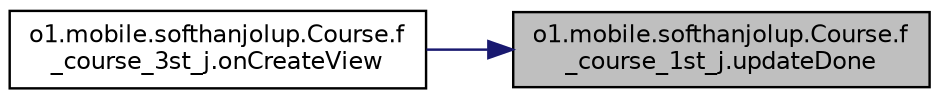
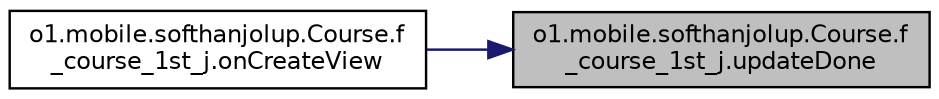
(218, 50) -> (218, 50)
